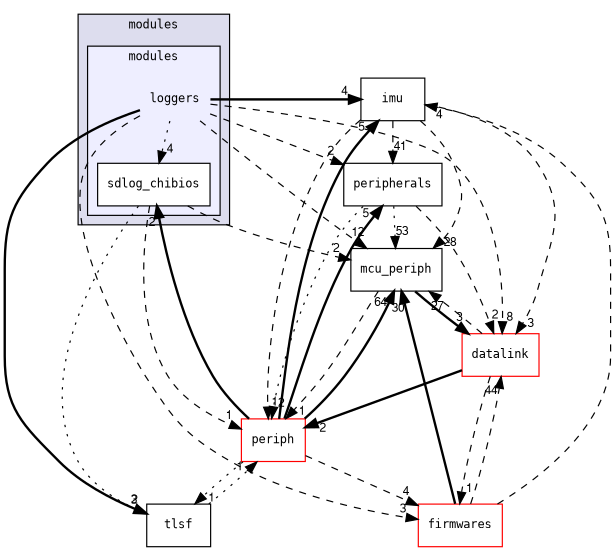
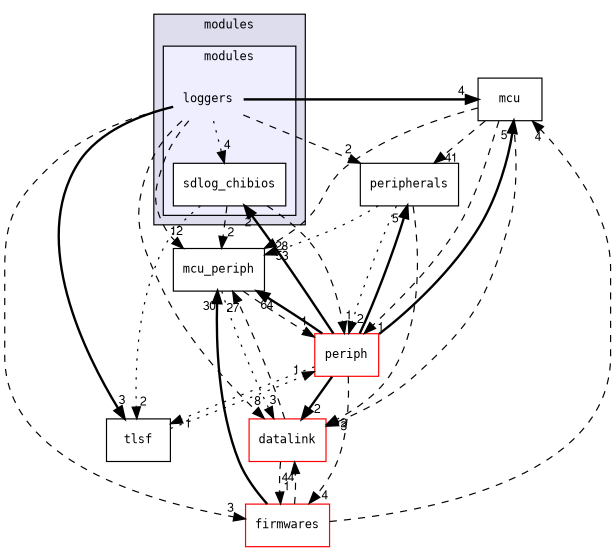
(393, 99) -> (510, 99)
(437, 309) -> (243, 350)
(389, 397) -> (321, 393)
